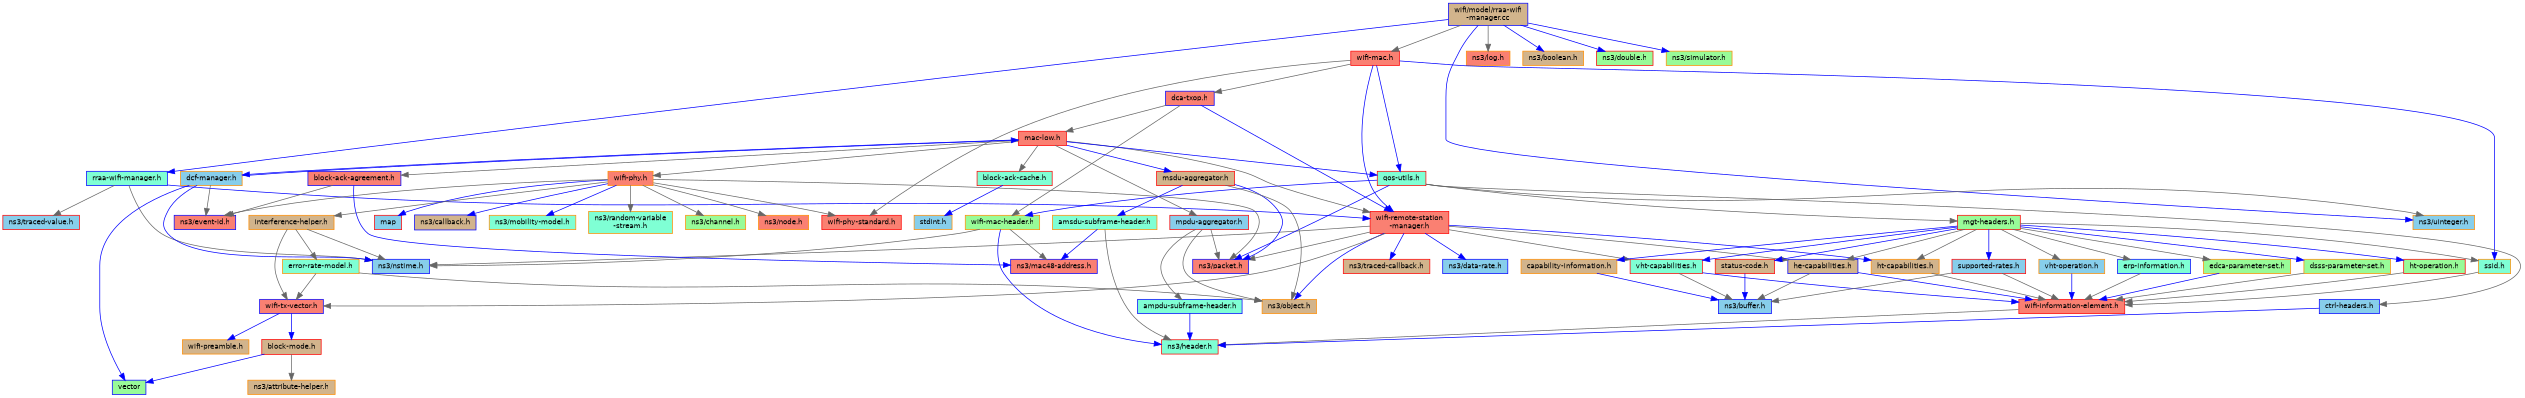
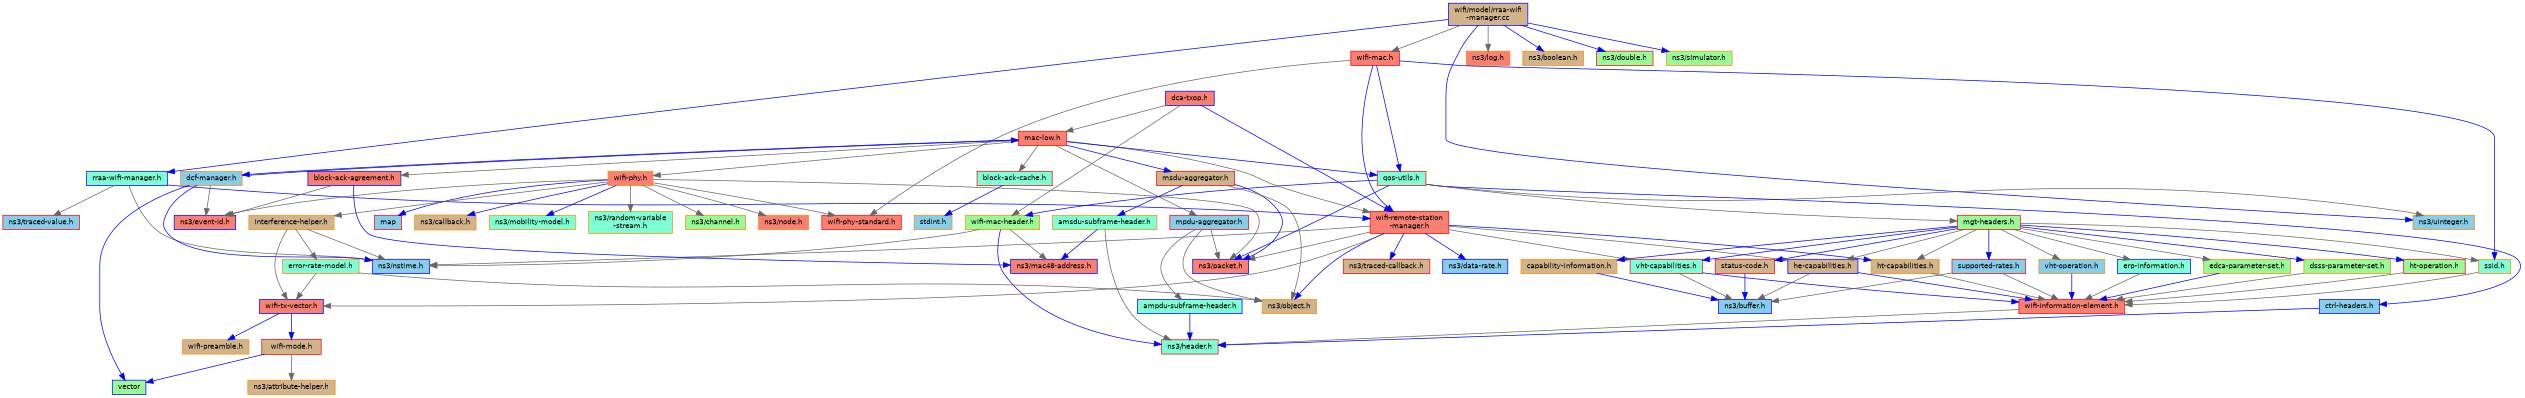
(1286, 78) -> none
(2049, 212) -> (2049, 212)
(445, 222) -> (445, 222)
(291, 347) -> (291, 347)
